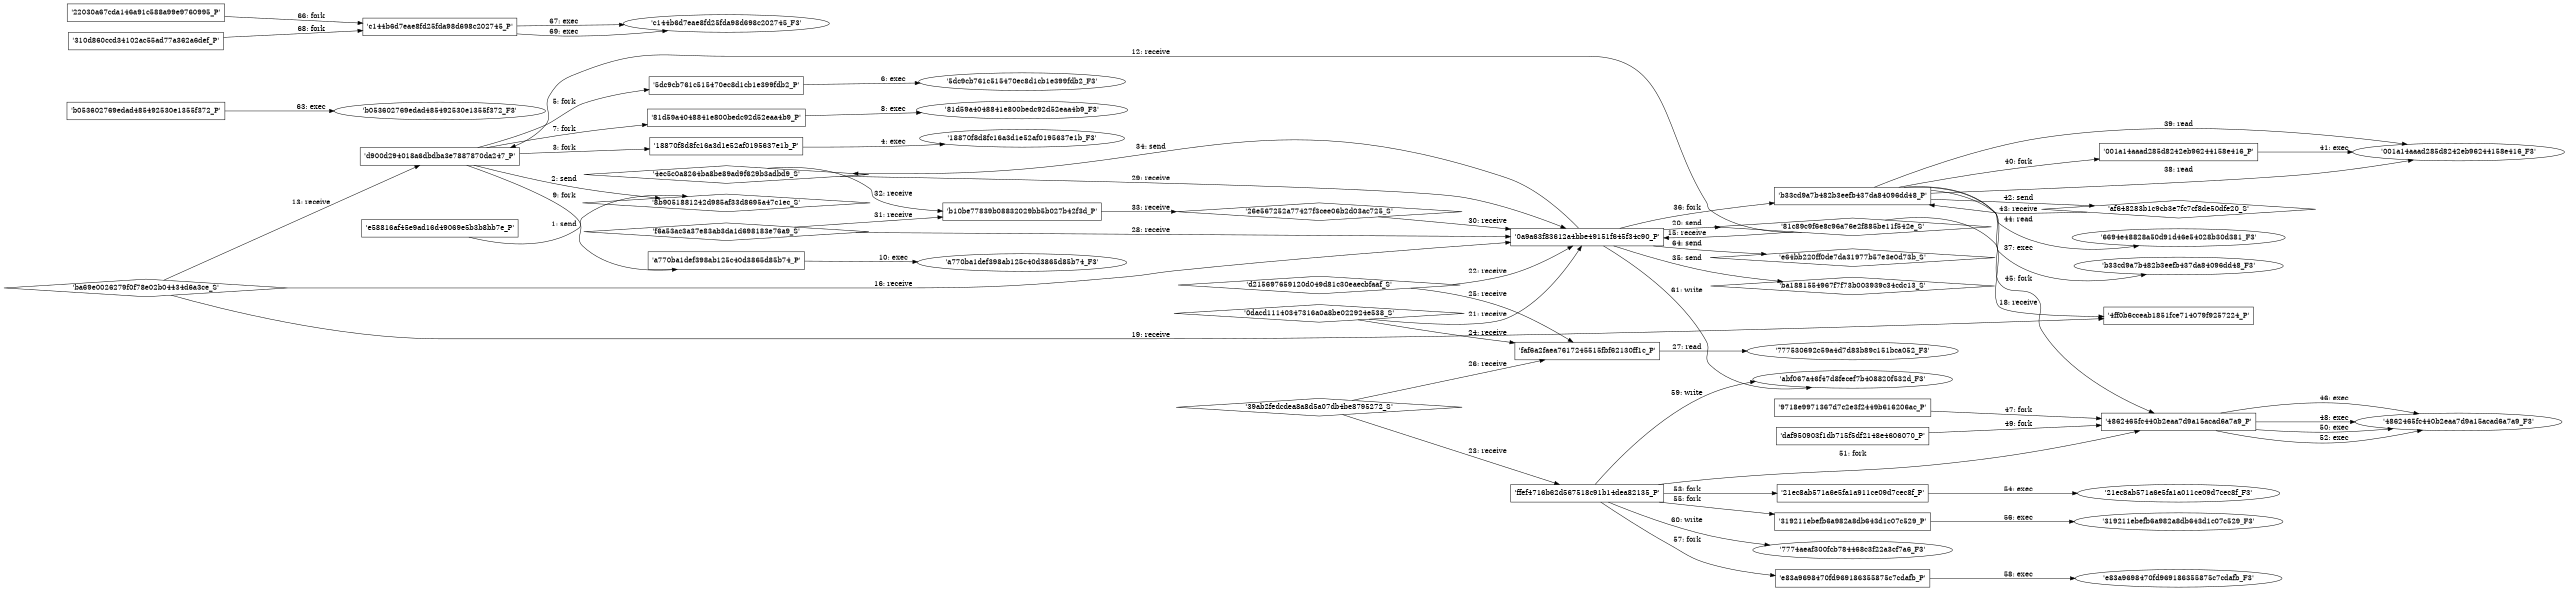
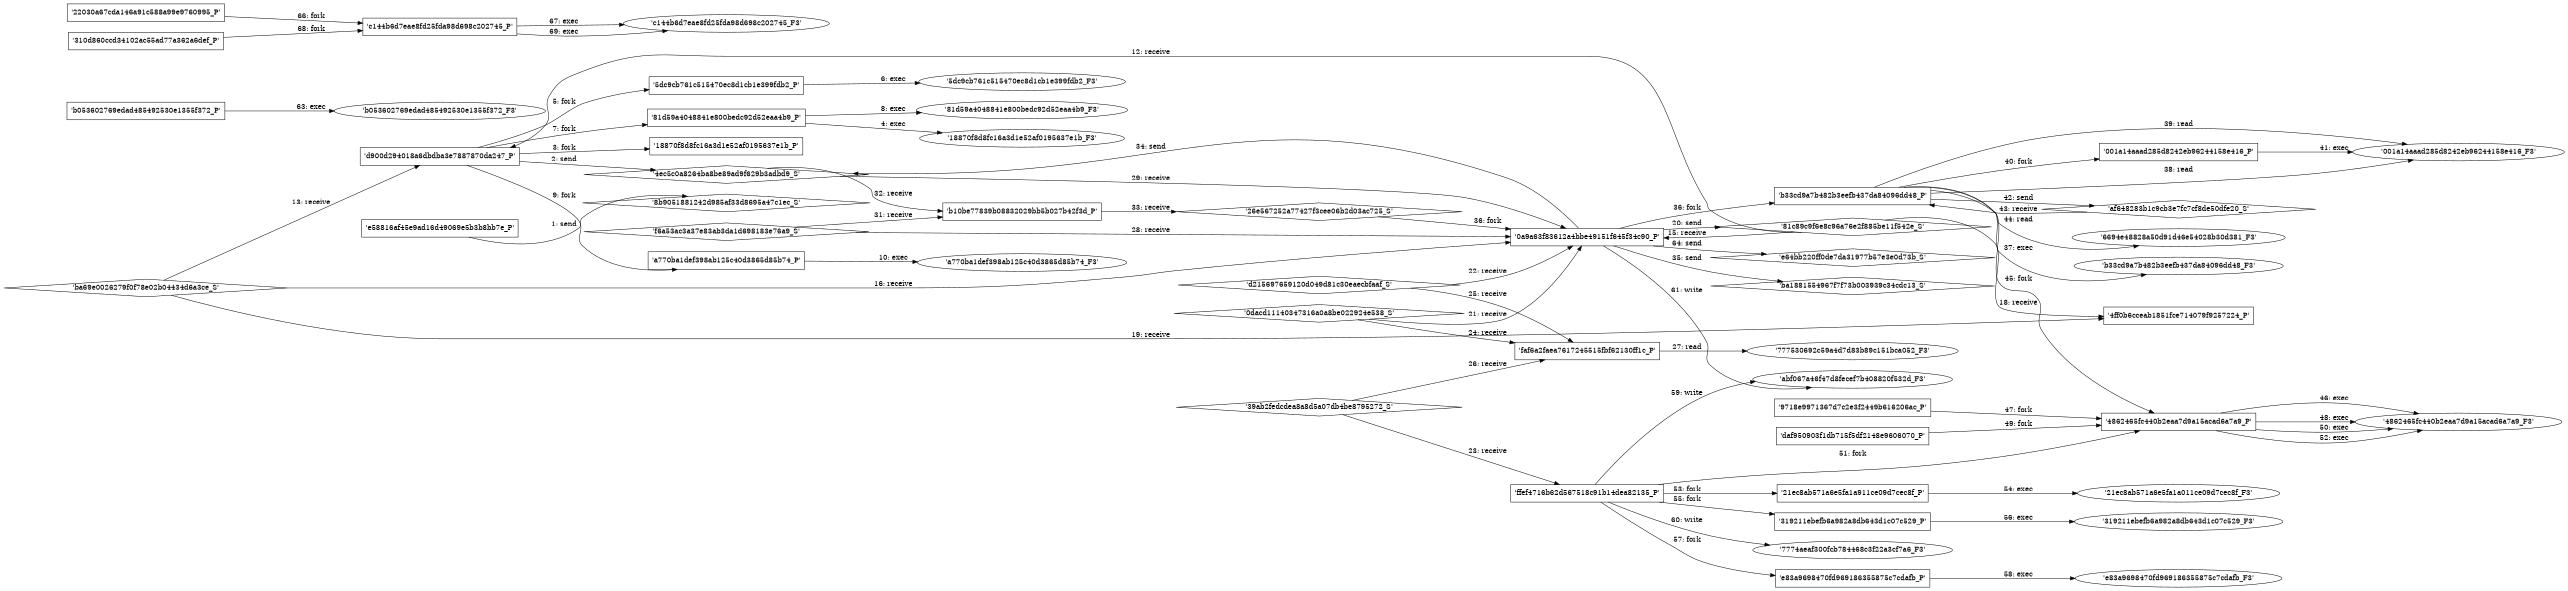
(871, 147) -> (871, 128)
(564, 185) -> (585, 166)
(1488, 221) -> (1488, 221)
(1853, 436) -> (1853, 436)
